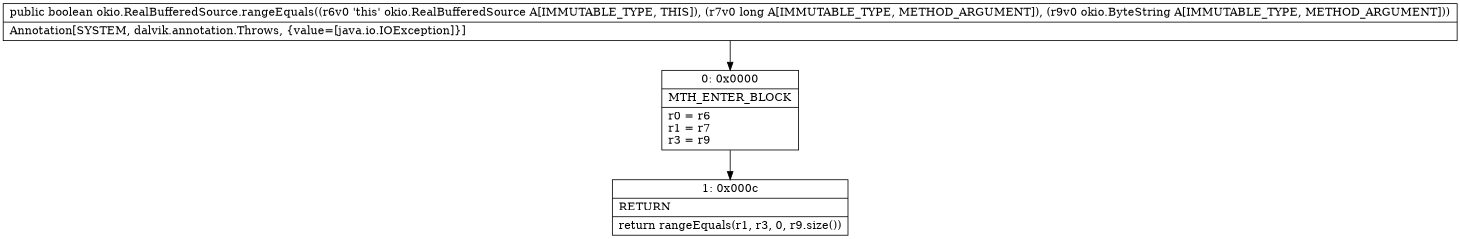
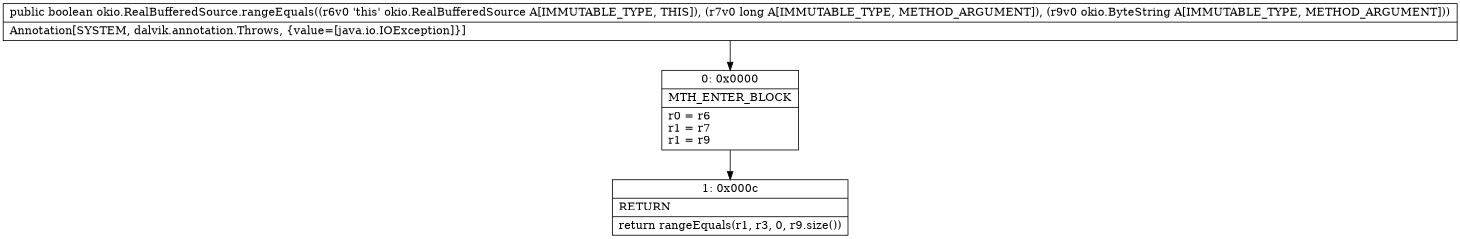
(690, 140) -> (690, 140)
